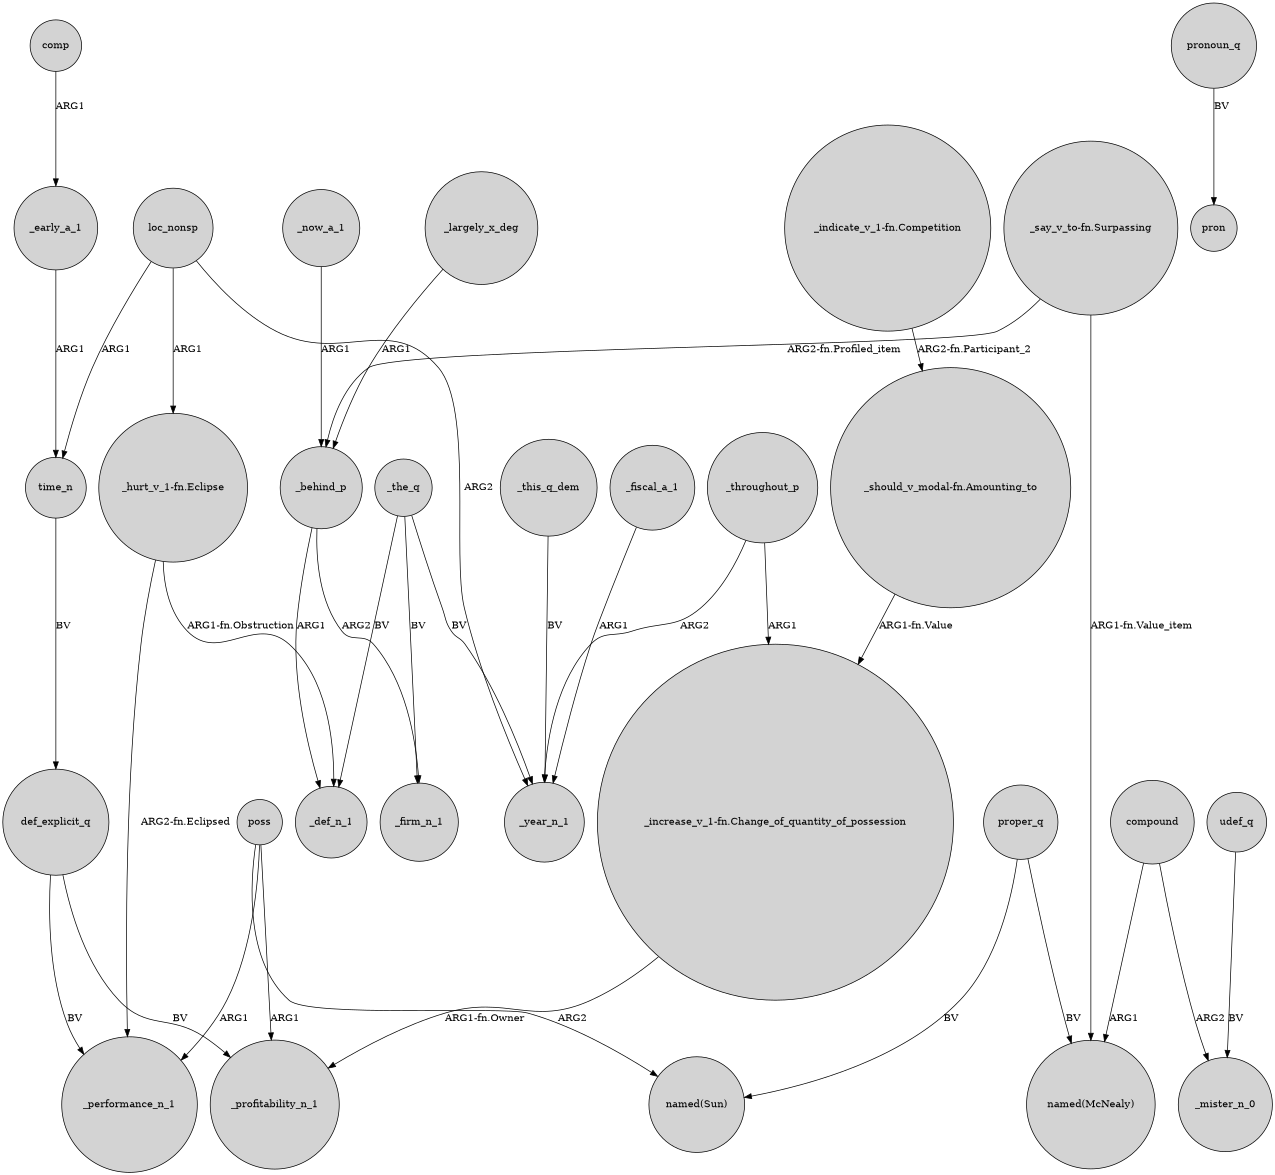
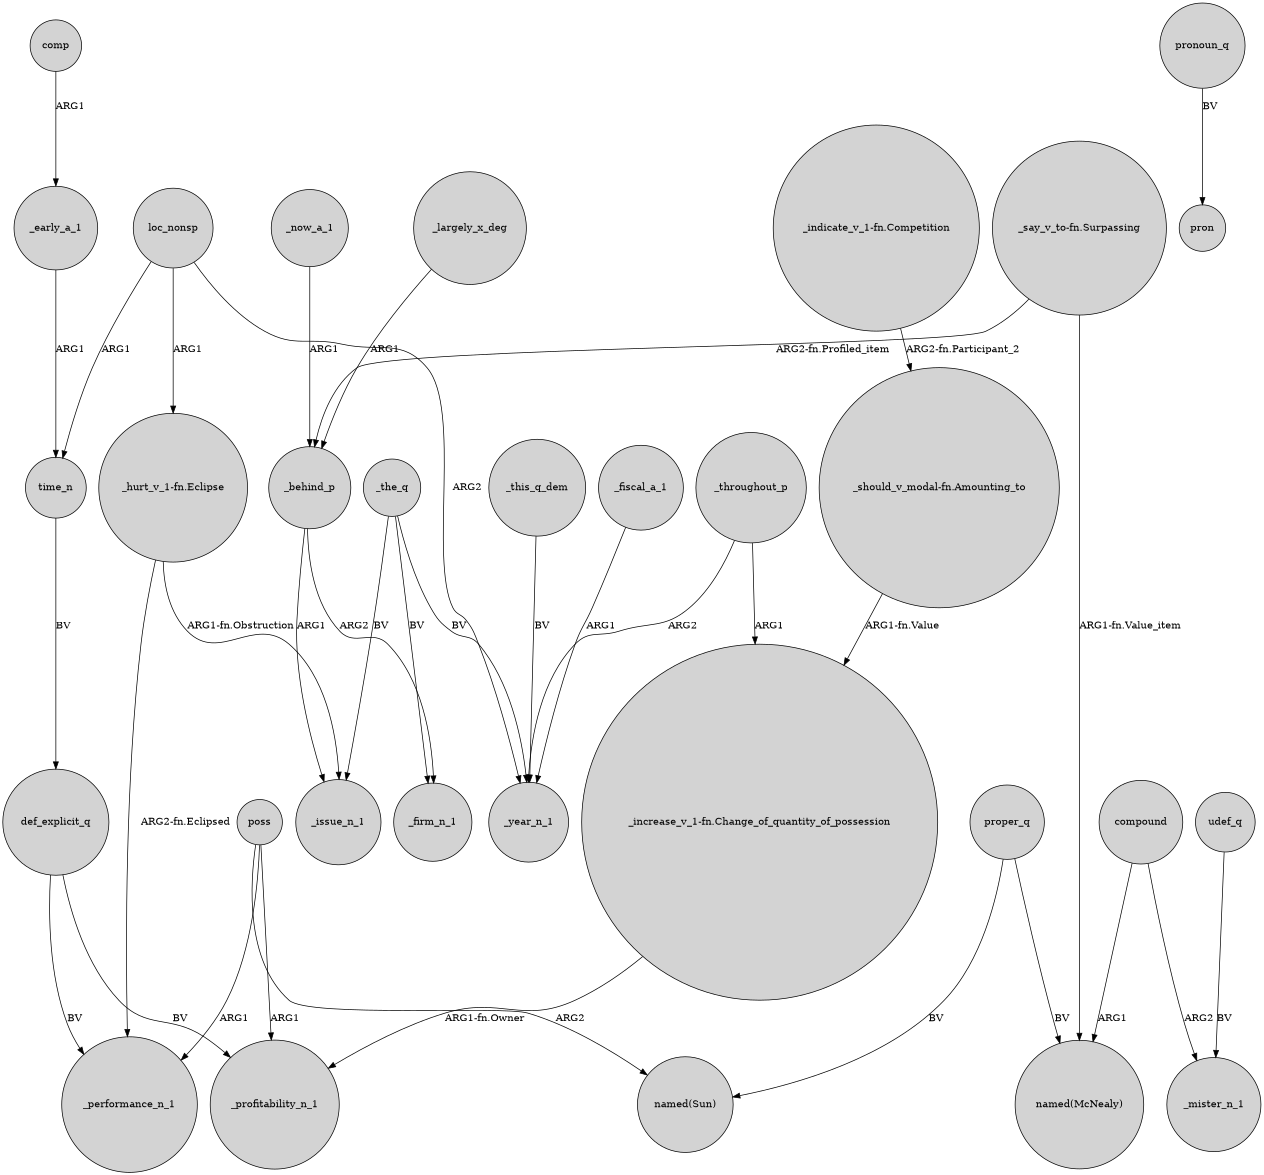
(331, 822) -> (338, 822)
(1225, 1105) -> (1214, 1105)
